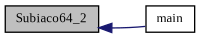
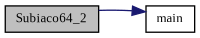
(129, 28) -> (115, 10)
